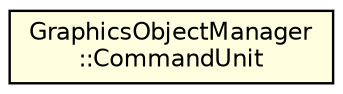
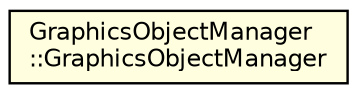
(171, 47) -> (179, 47)
